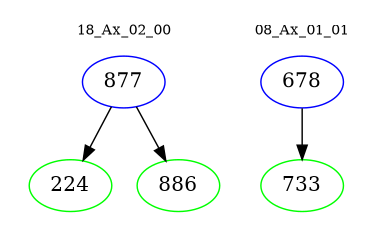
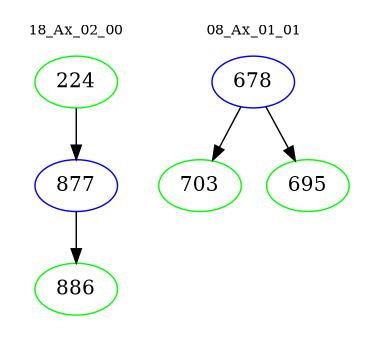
(101, 127) -> (76, 127)
(302, 186) -> (200, 186)
none -> (308, 186)
